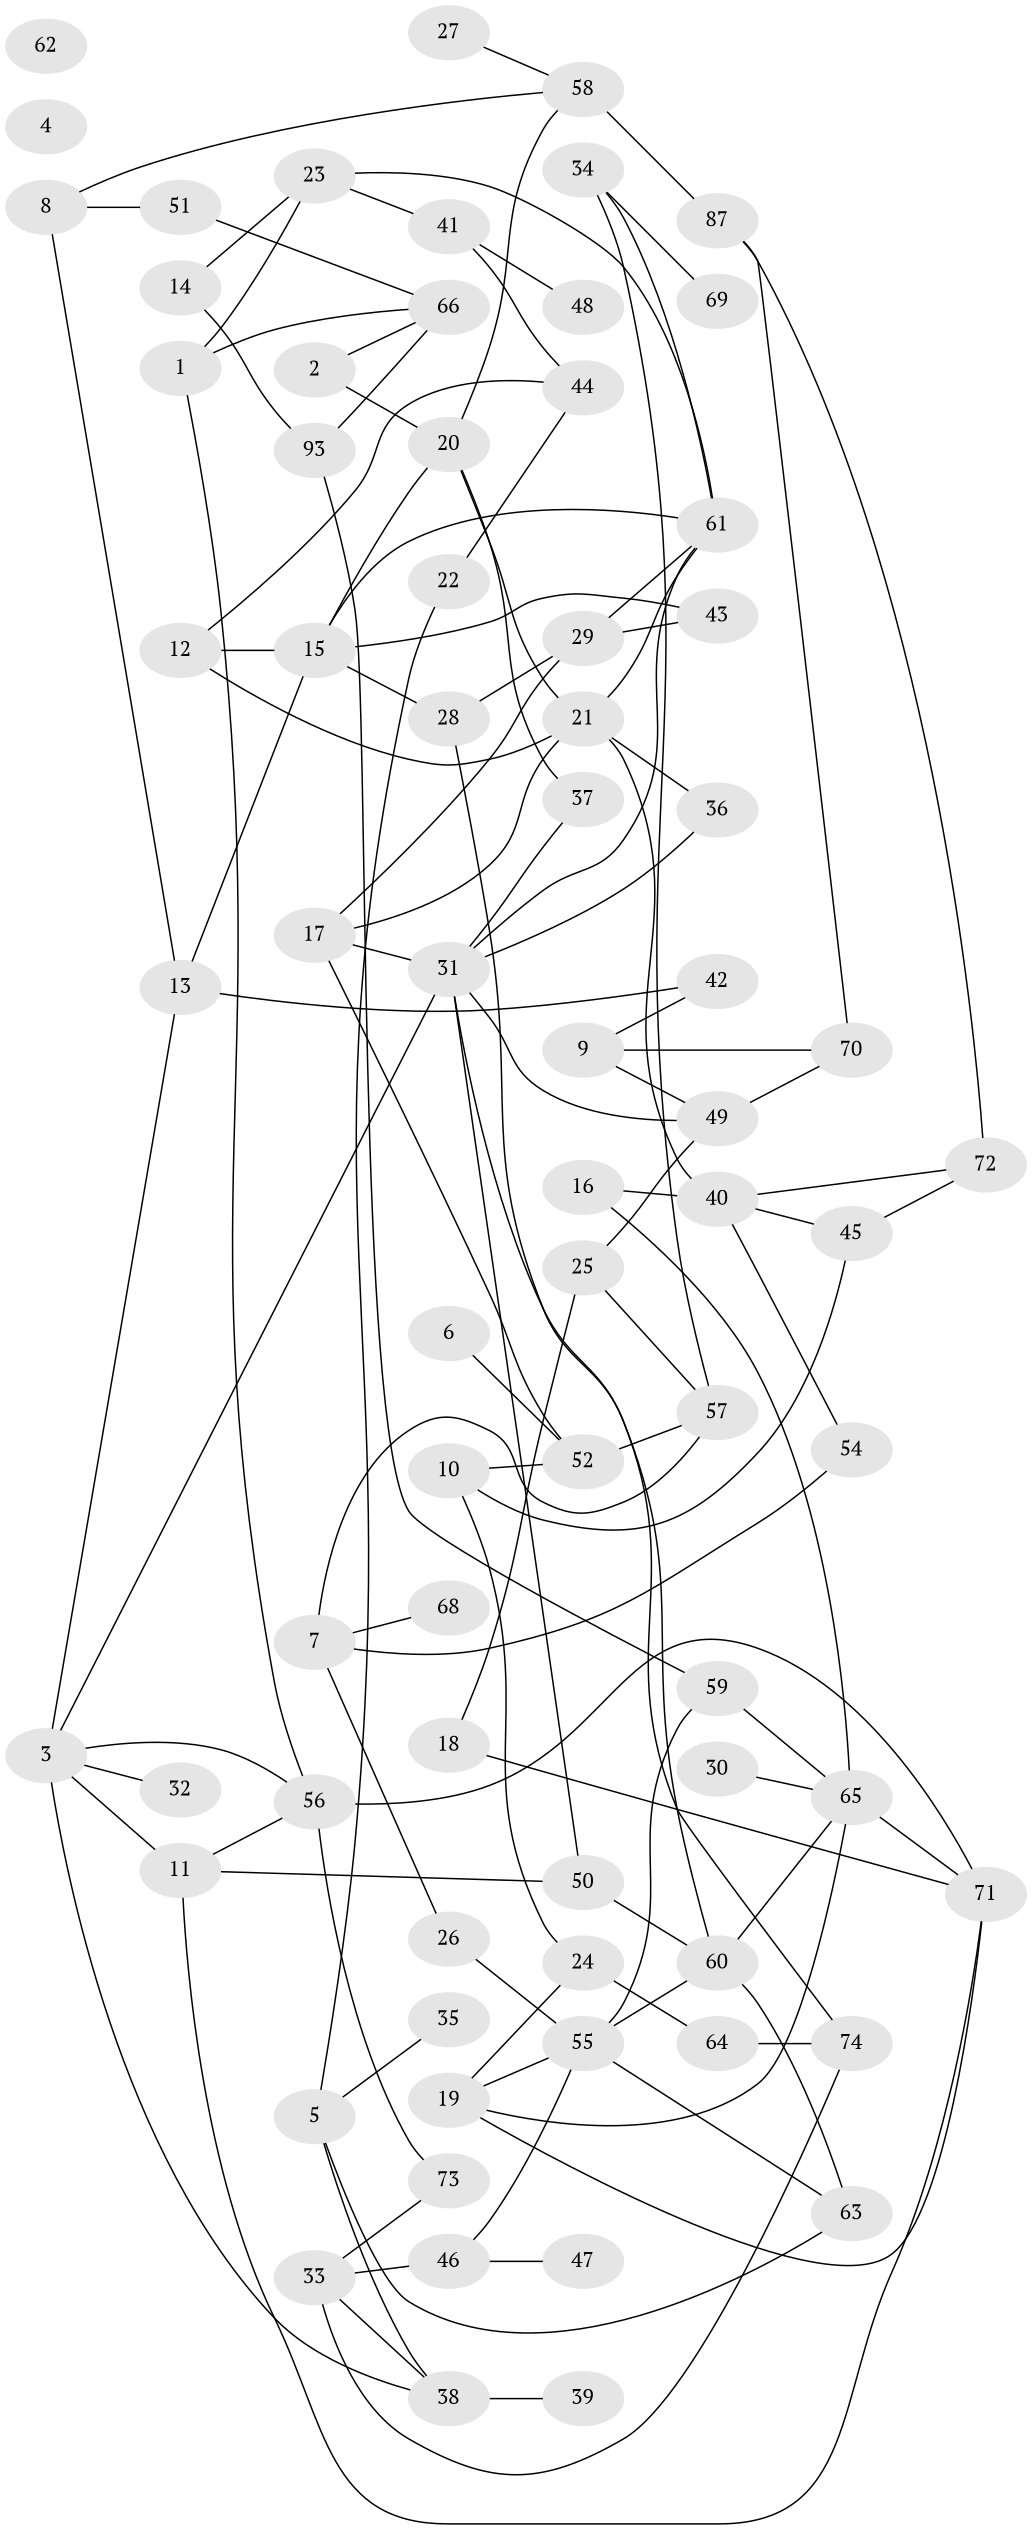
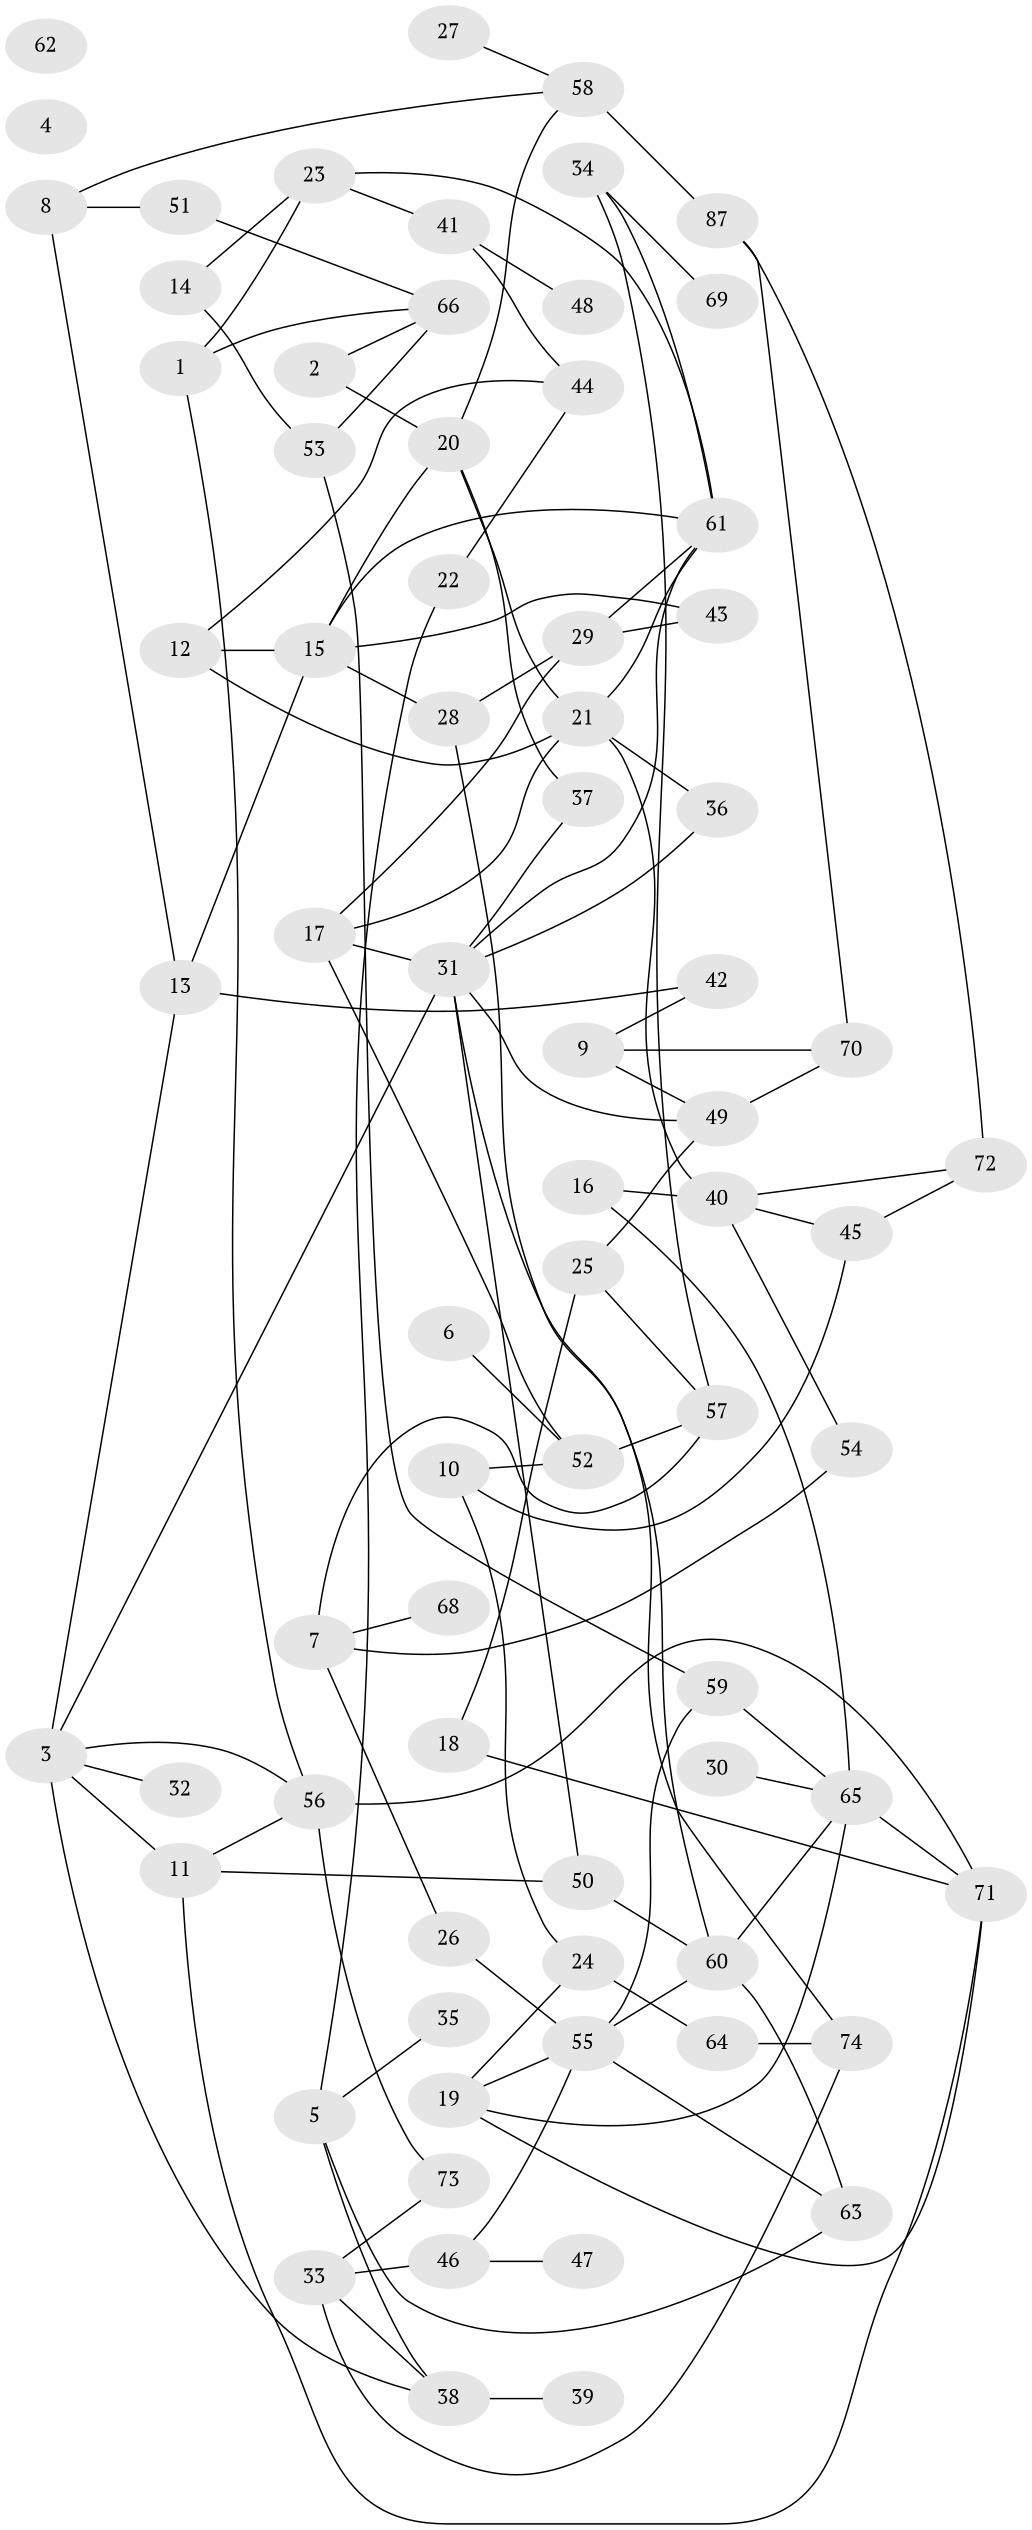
(315, 450) -> (315, 450)
